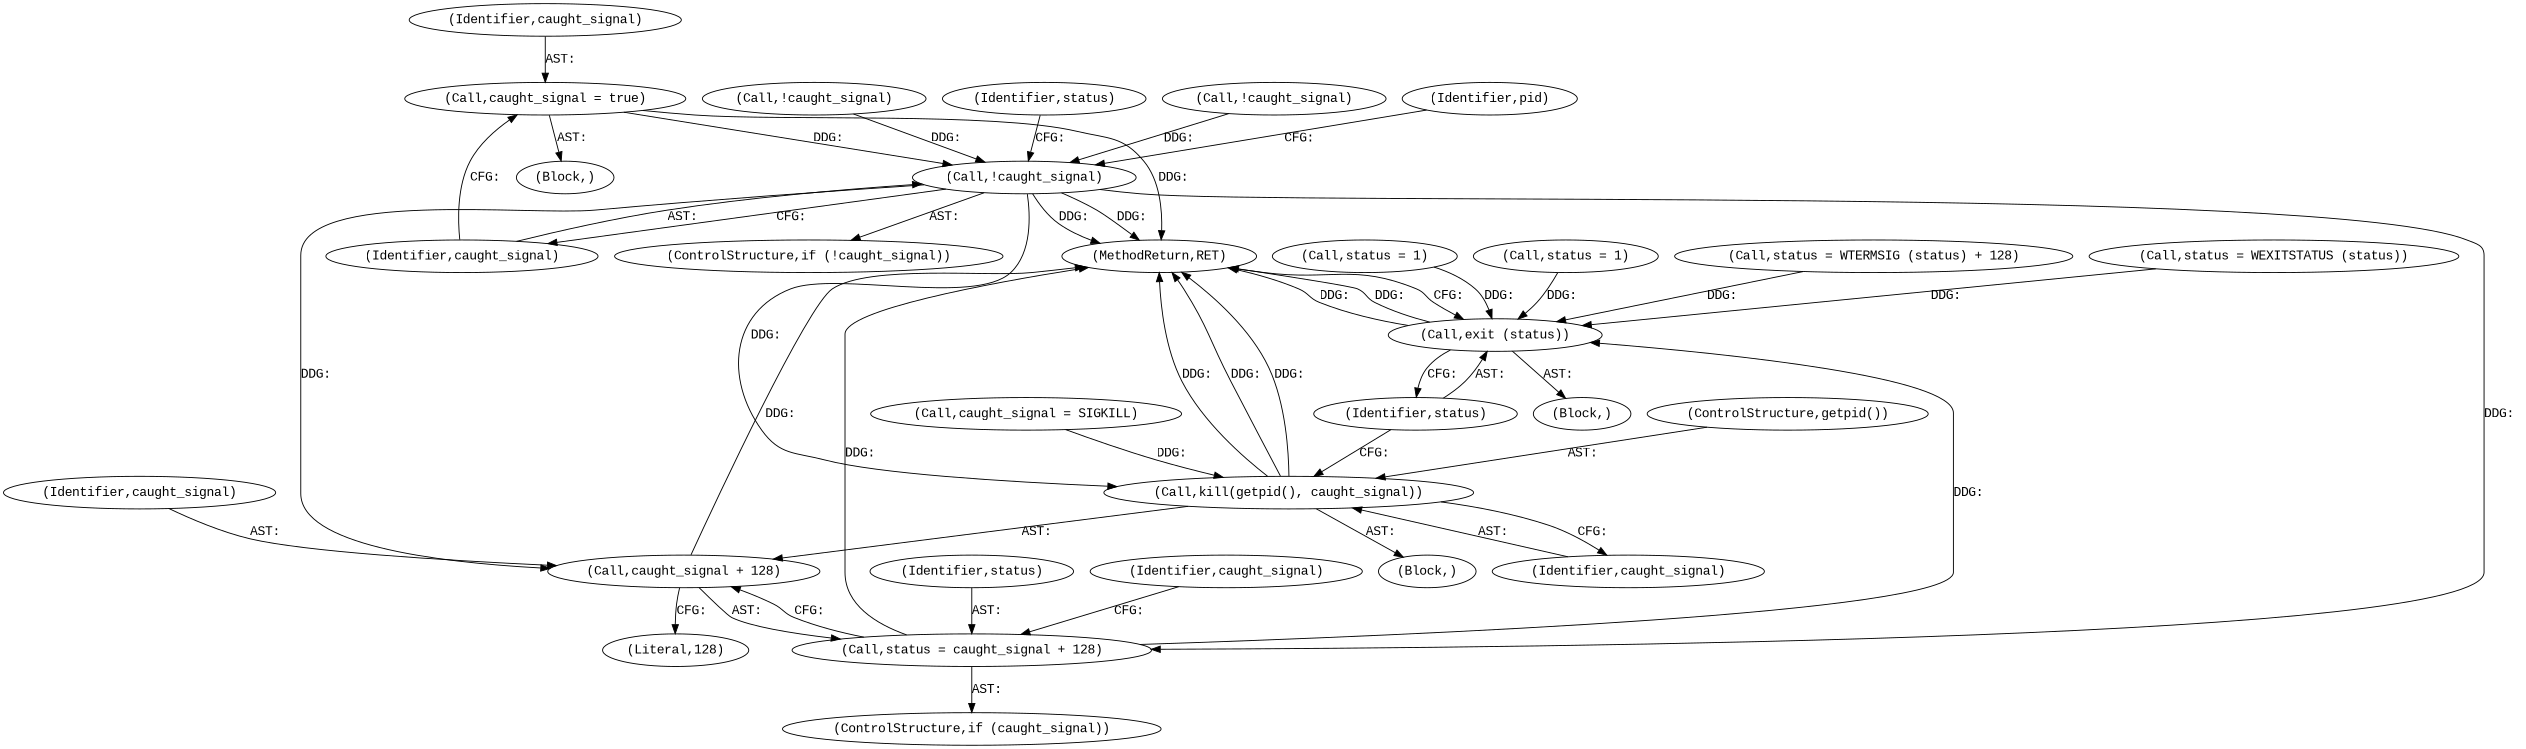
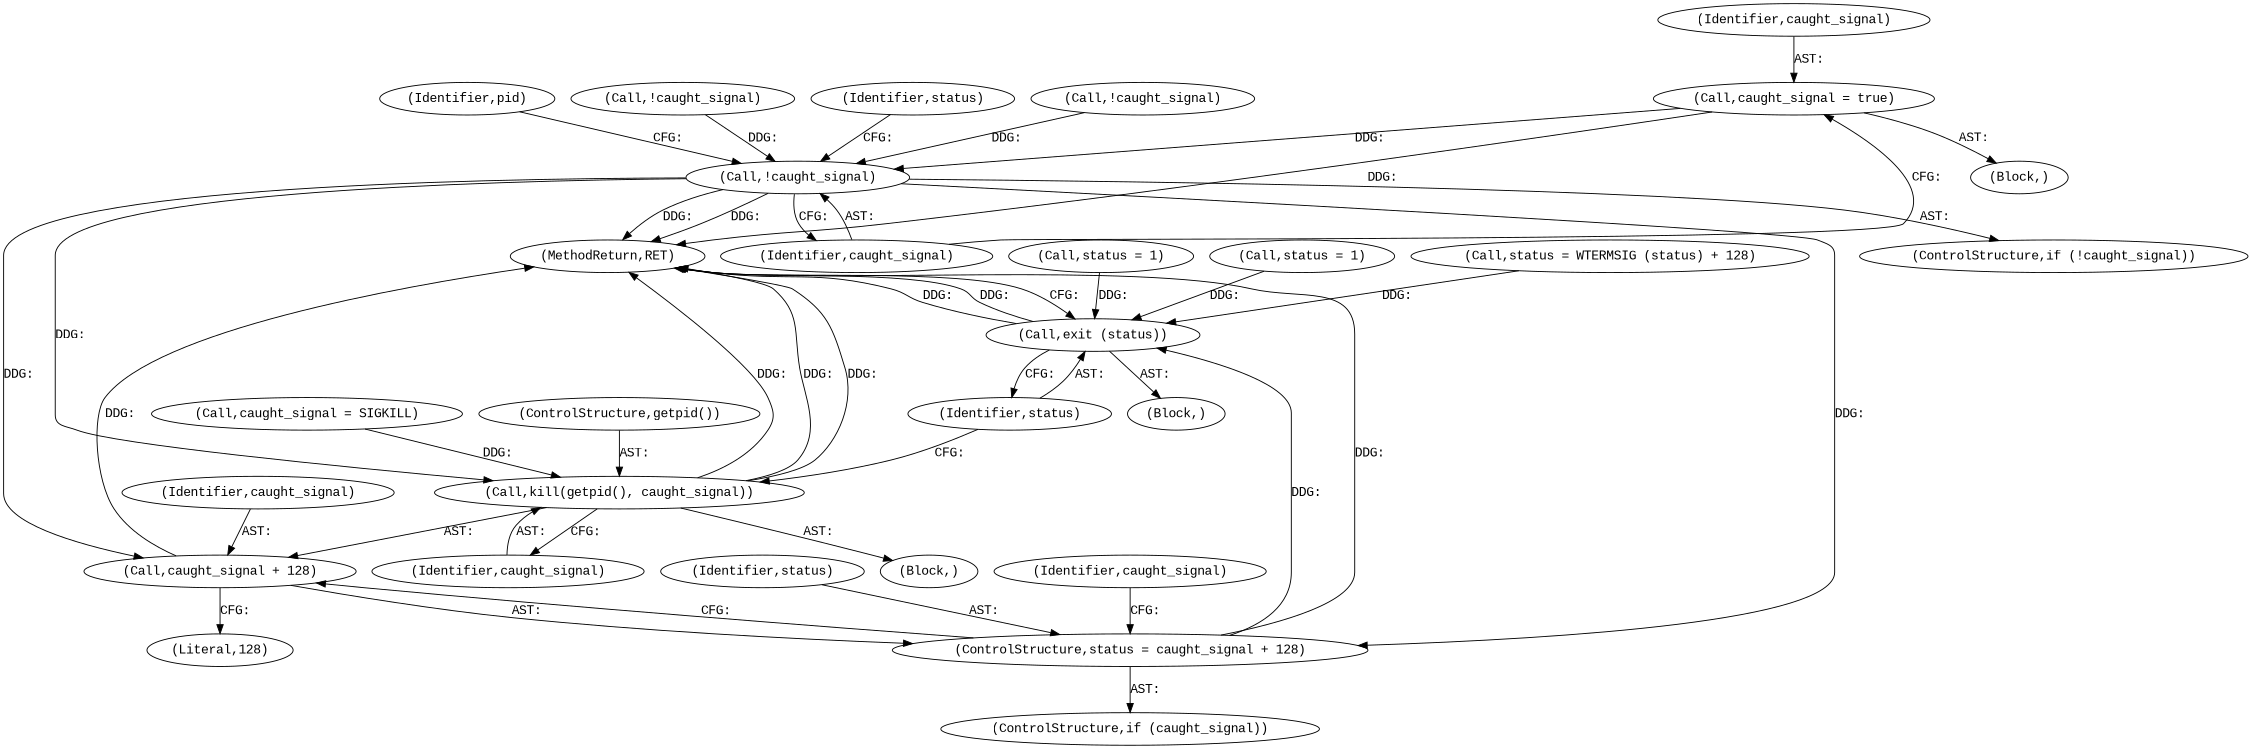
(2274, 256) -> none
(972, 650) -> (1130, 650)
